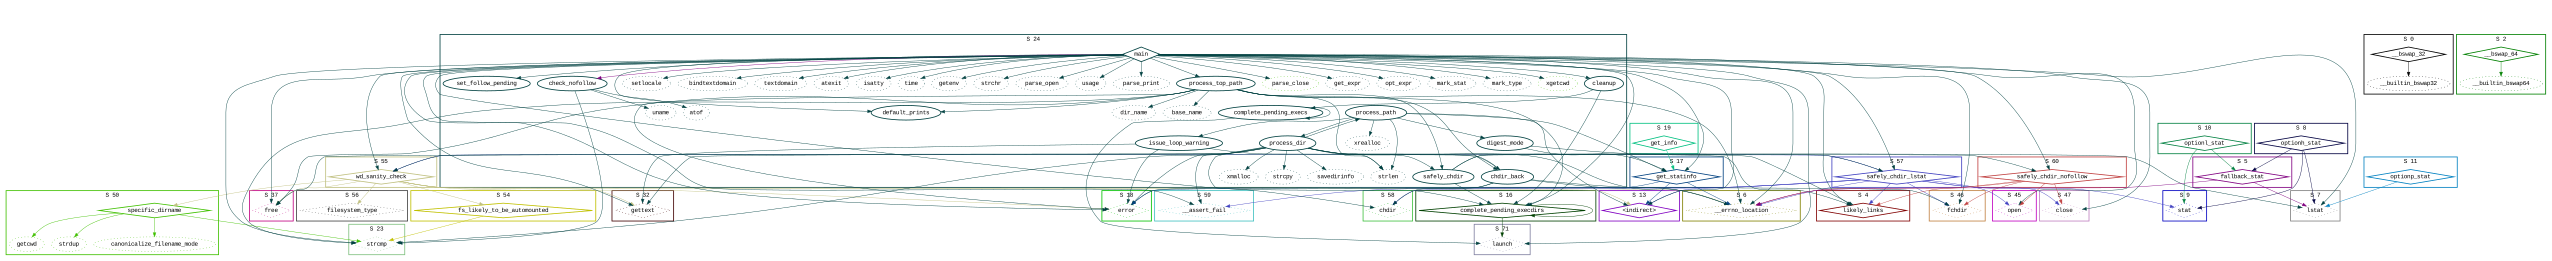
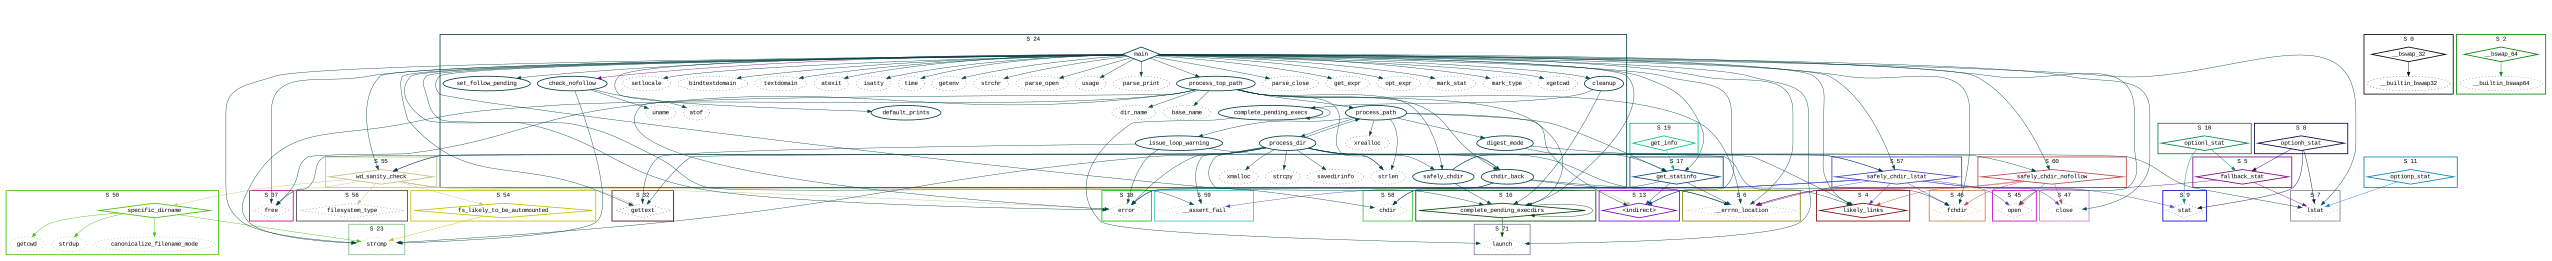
(1290, 84) -> (1290, 84)
(1558, 84) -> (1558, 84)
(1064, 106) -> (1293, 99)
